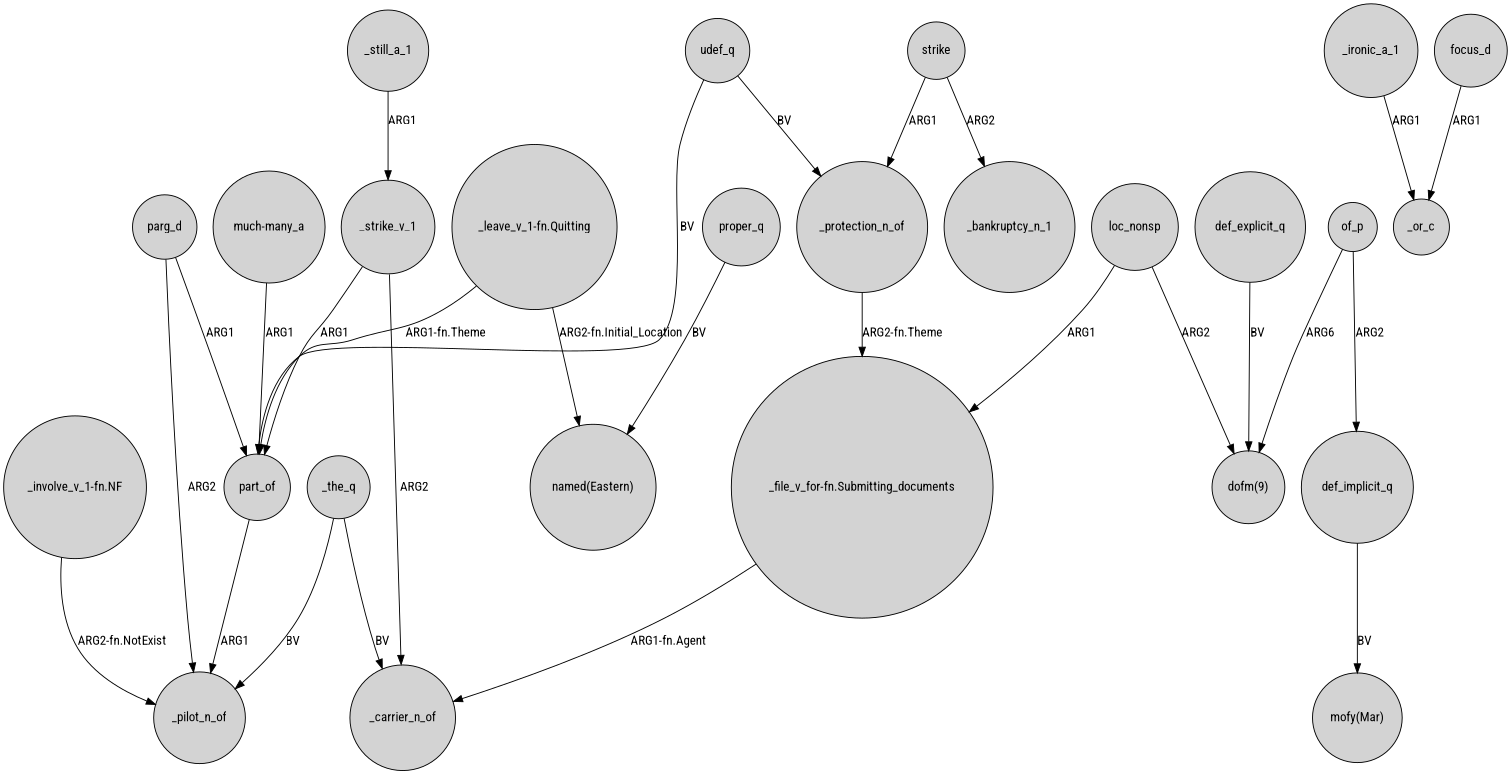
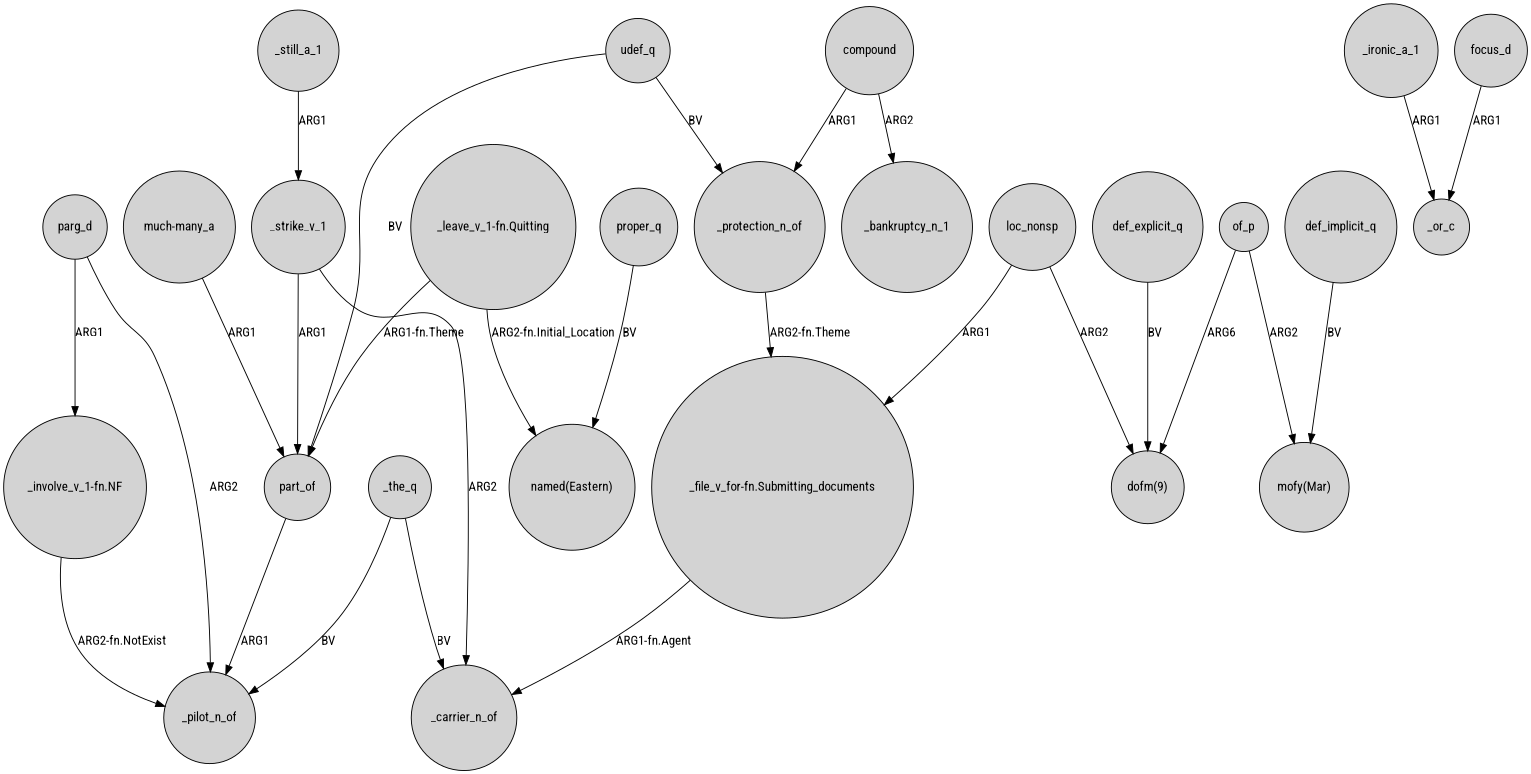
(936, 51) -> (870, 51)
(1355, 337) -> (1271, 343)
(210, 352) -> (75, 333)
